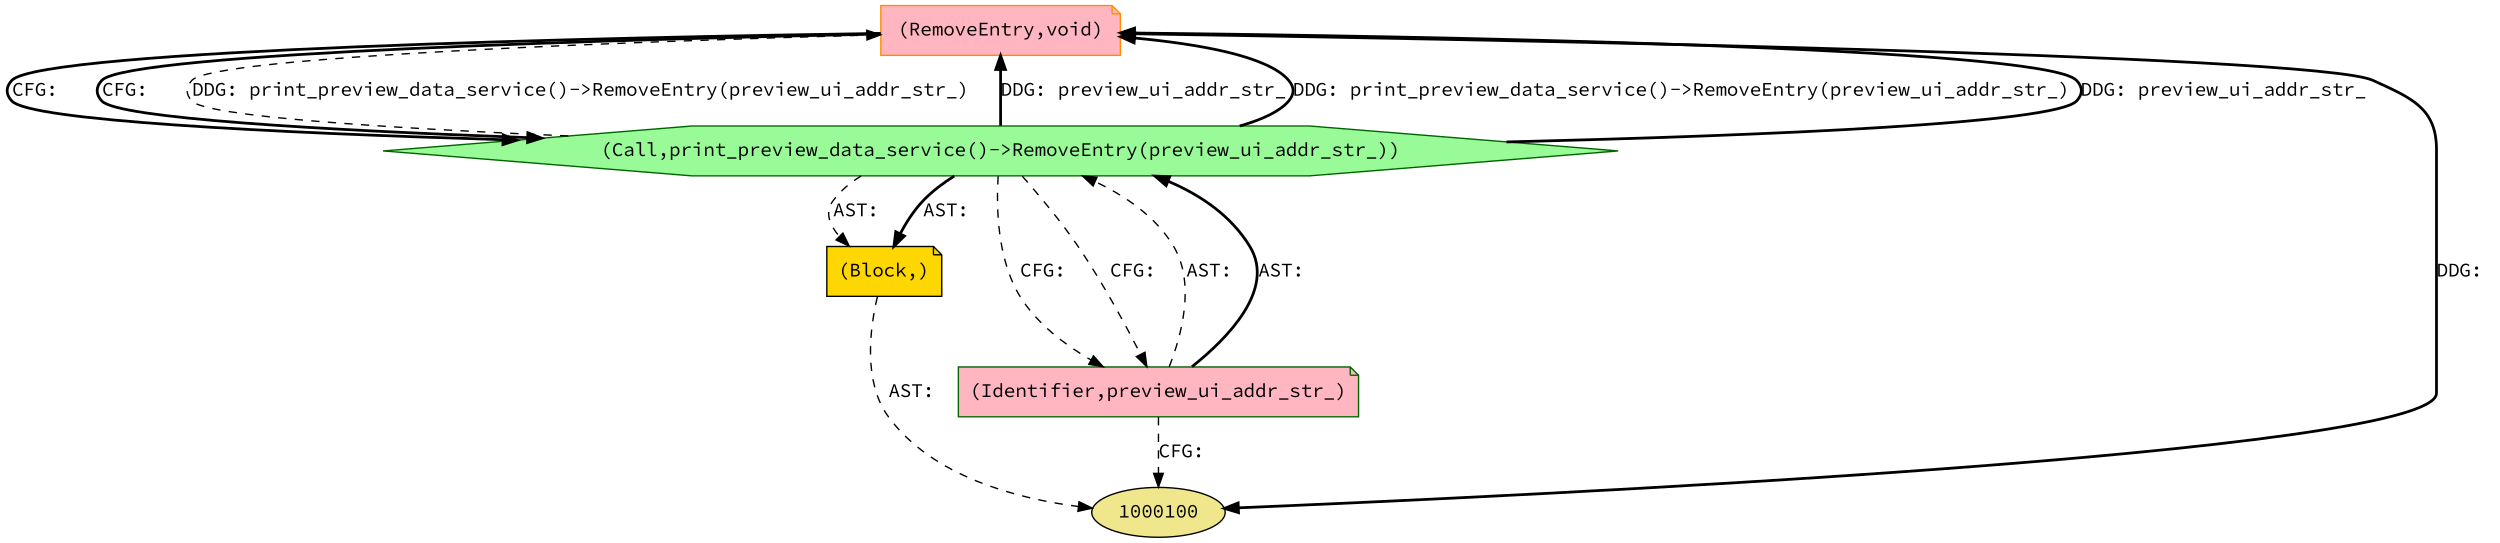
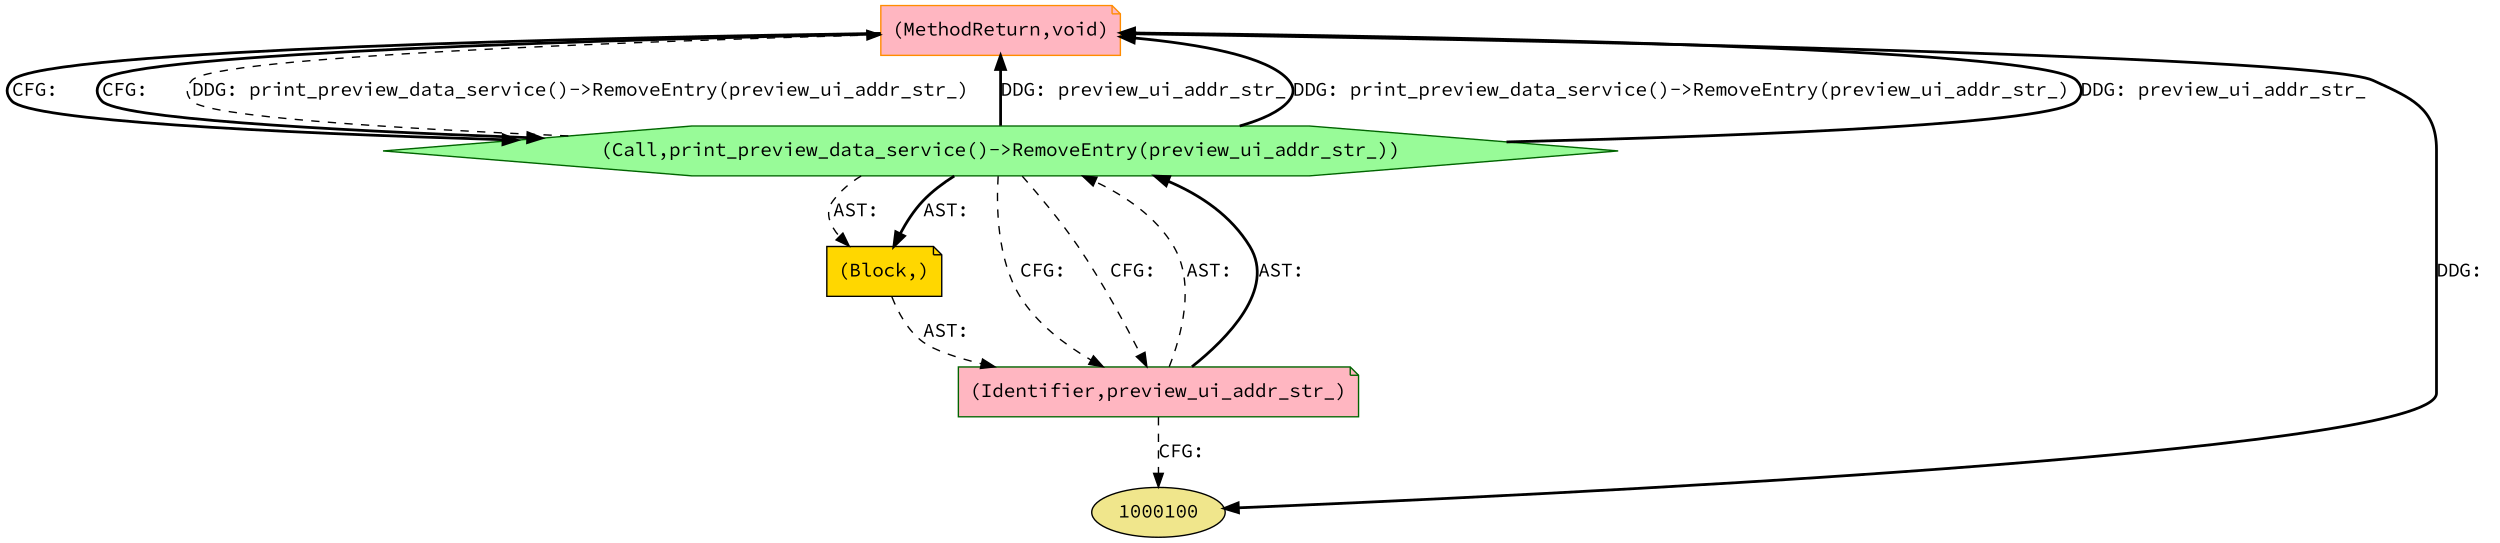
(1001, 30) -> (1001, 30)
(921, 449) -> (926, 344)
